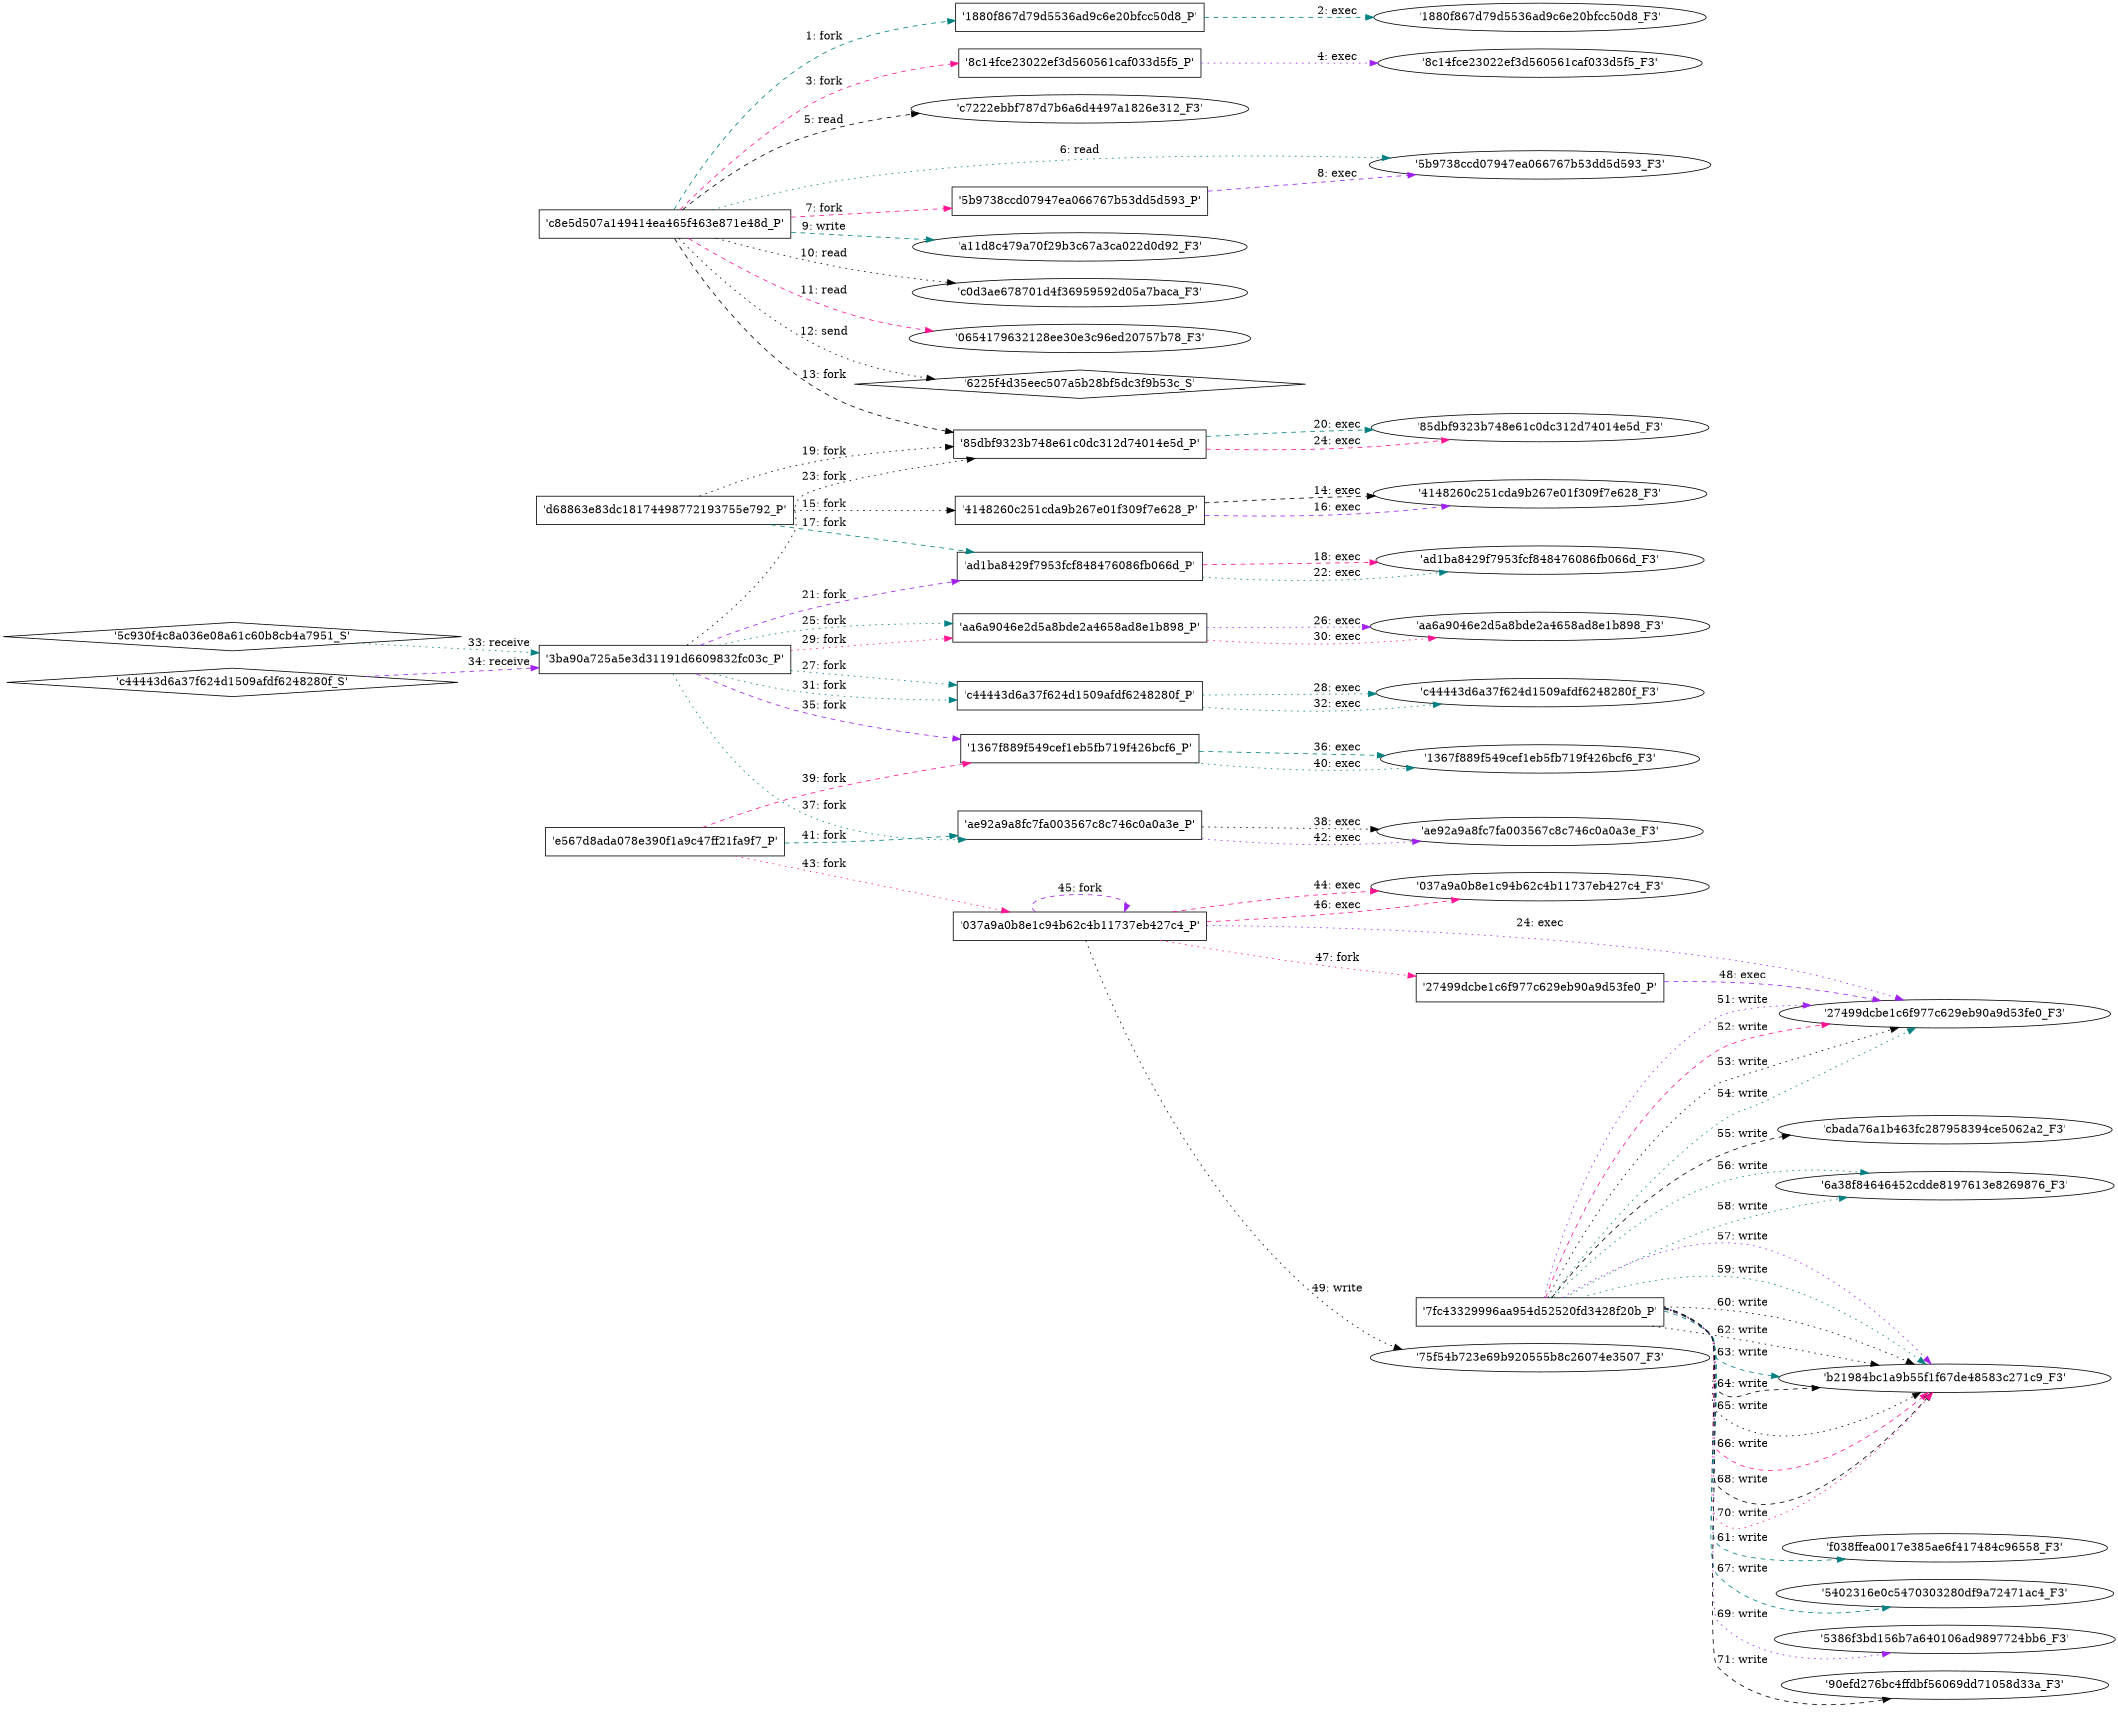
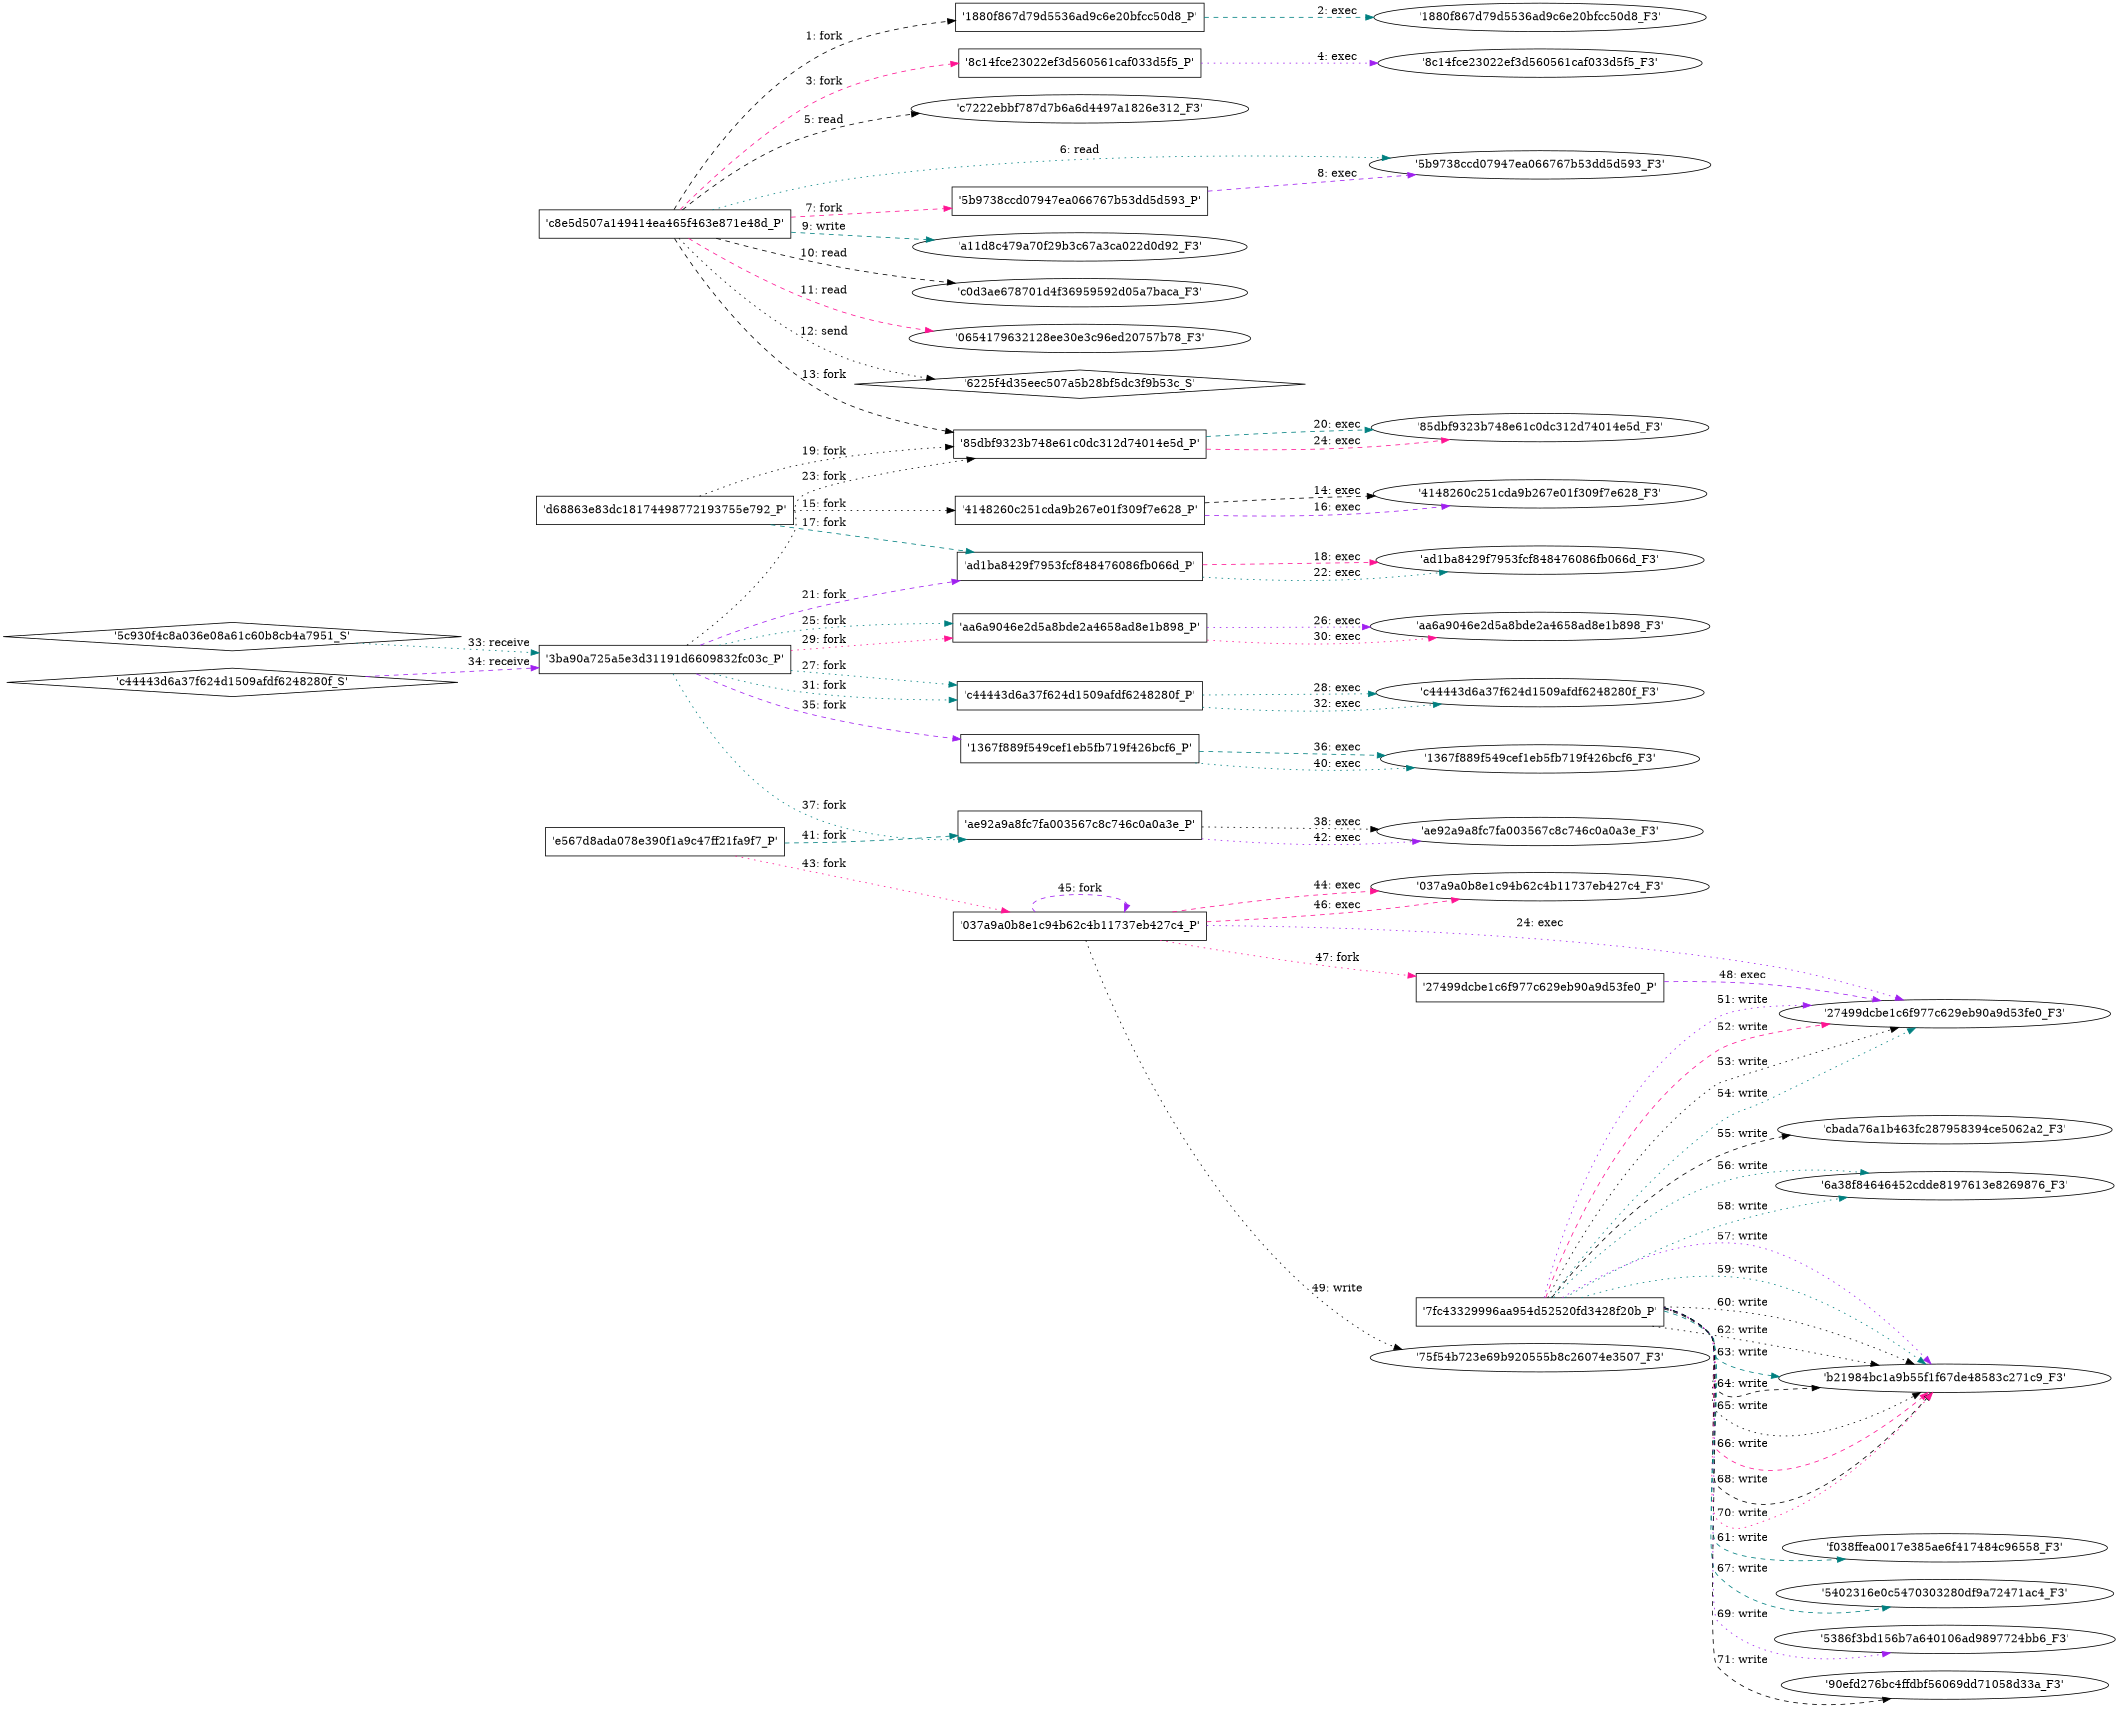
(786, 78) -> (786, 78)
(831, 265) -> (831, 265)
(831, 789) -> none
